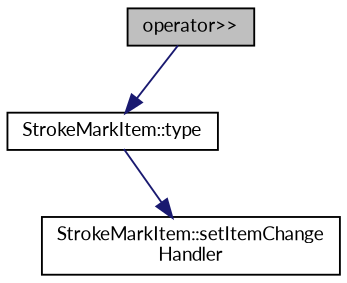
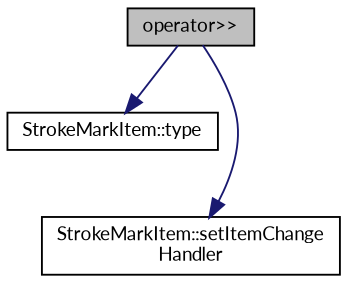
(143, 176) -> (237, 121)
